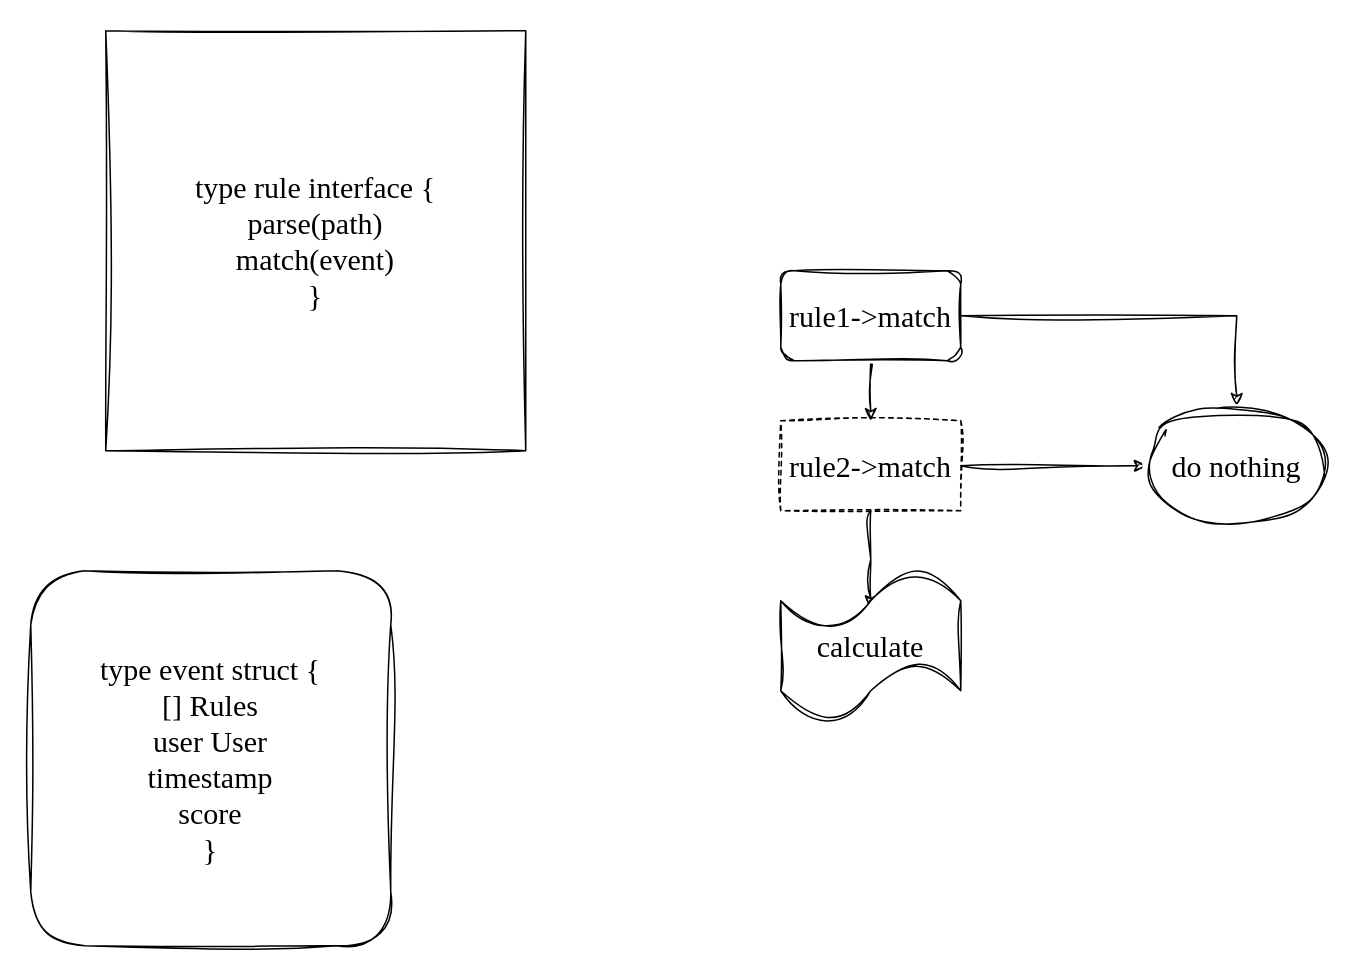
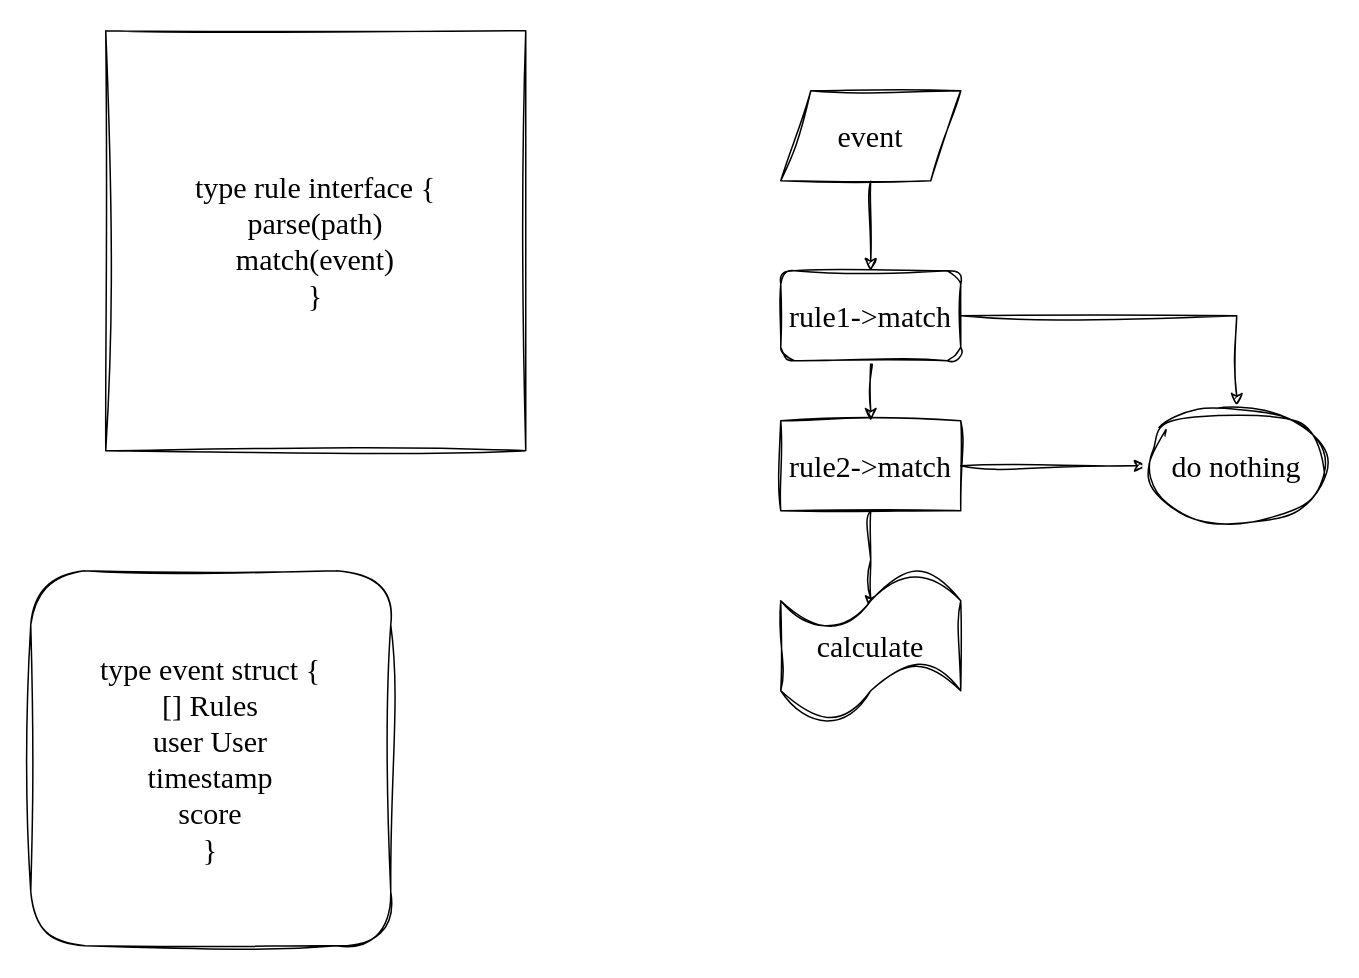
none -> (871, 136)
none -> (871, 221)
(871, 466) -> (871, 466)
